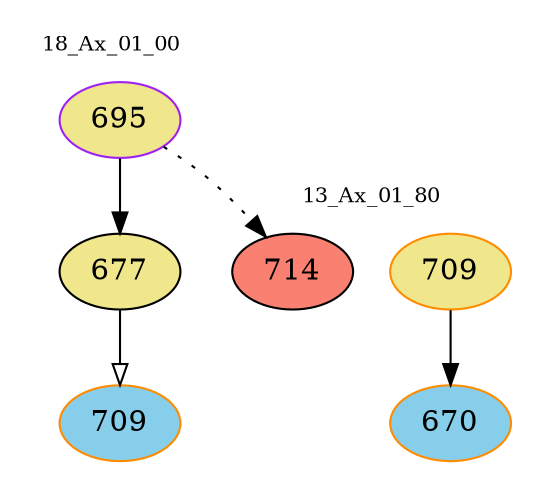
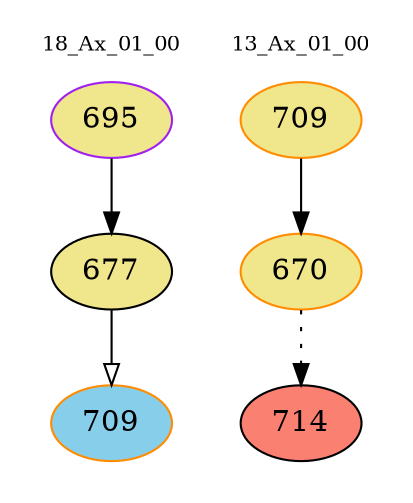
(229, 197) -> (301, 337)
(372, 197) -> (301, 45)
(451, 423) -> (301, 272)
